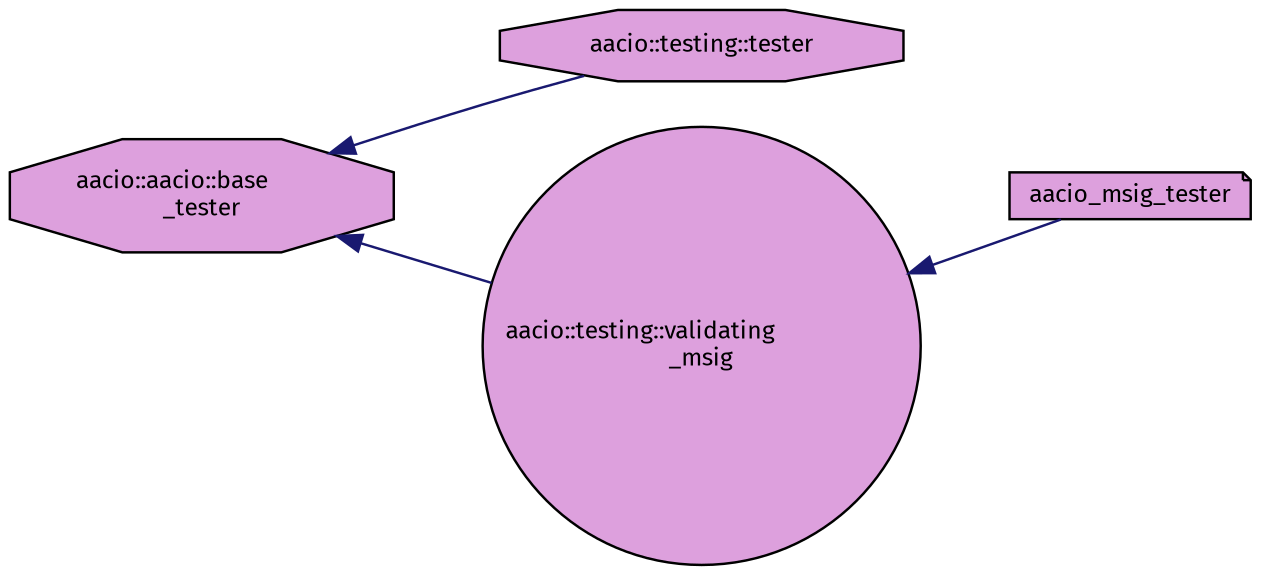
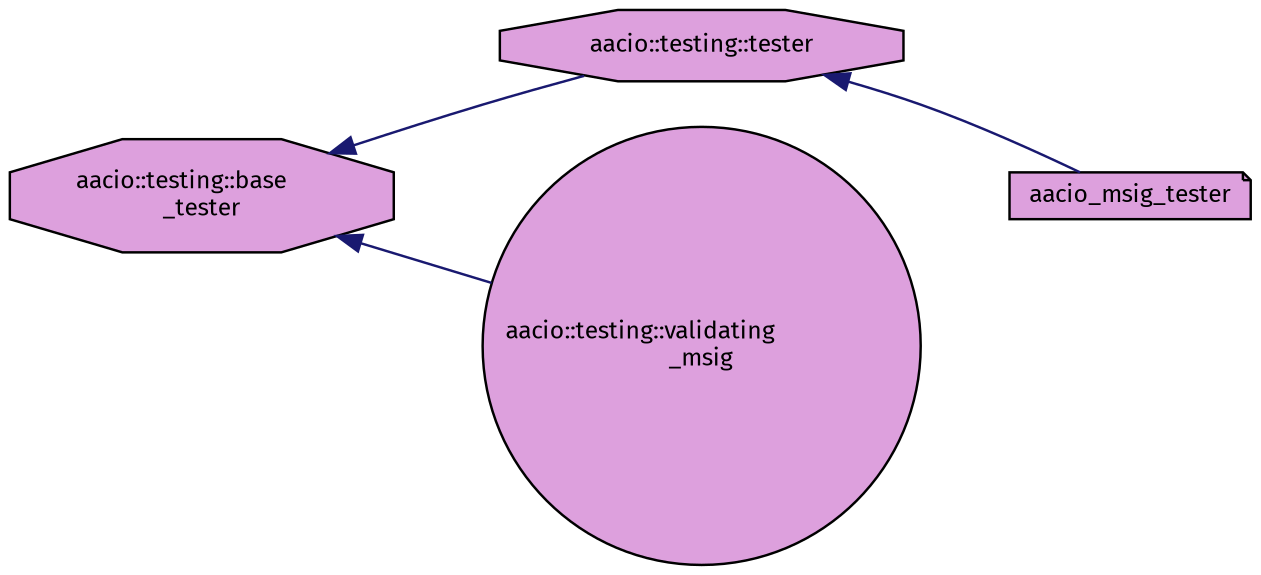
(202, 196) -> (202, 196)
(997, 242) -> (966, 122)
